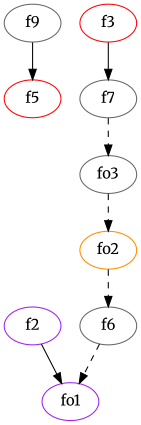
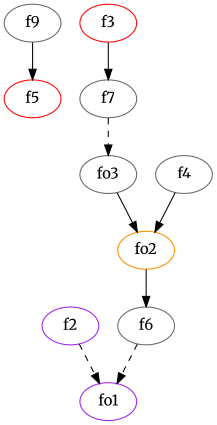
none -> (184, 175)
(108, 207) -> (125, 208)
(108, 283) -> (146, 283)
(49, 359) -> (87, 359)
